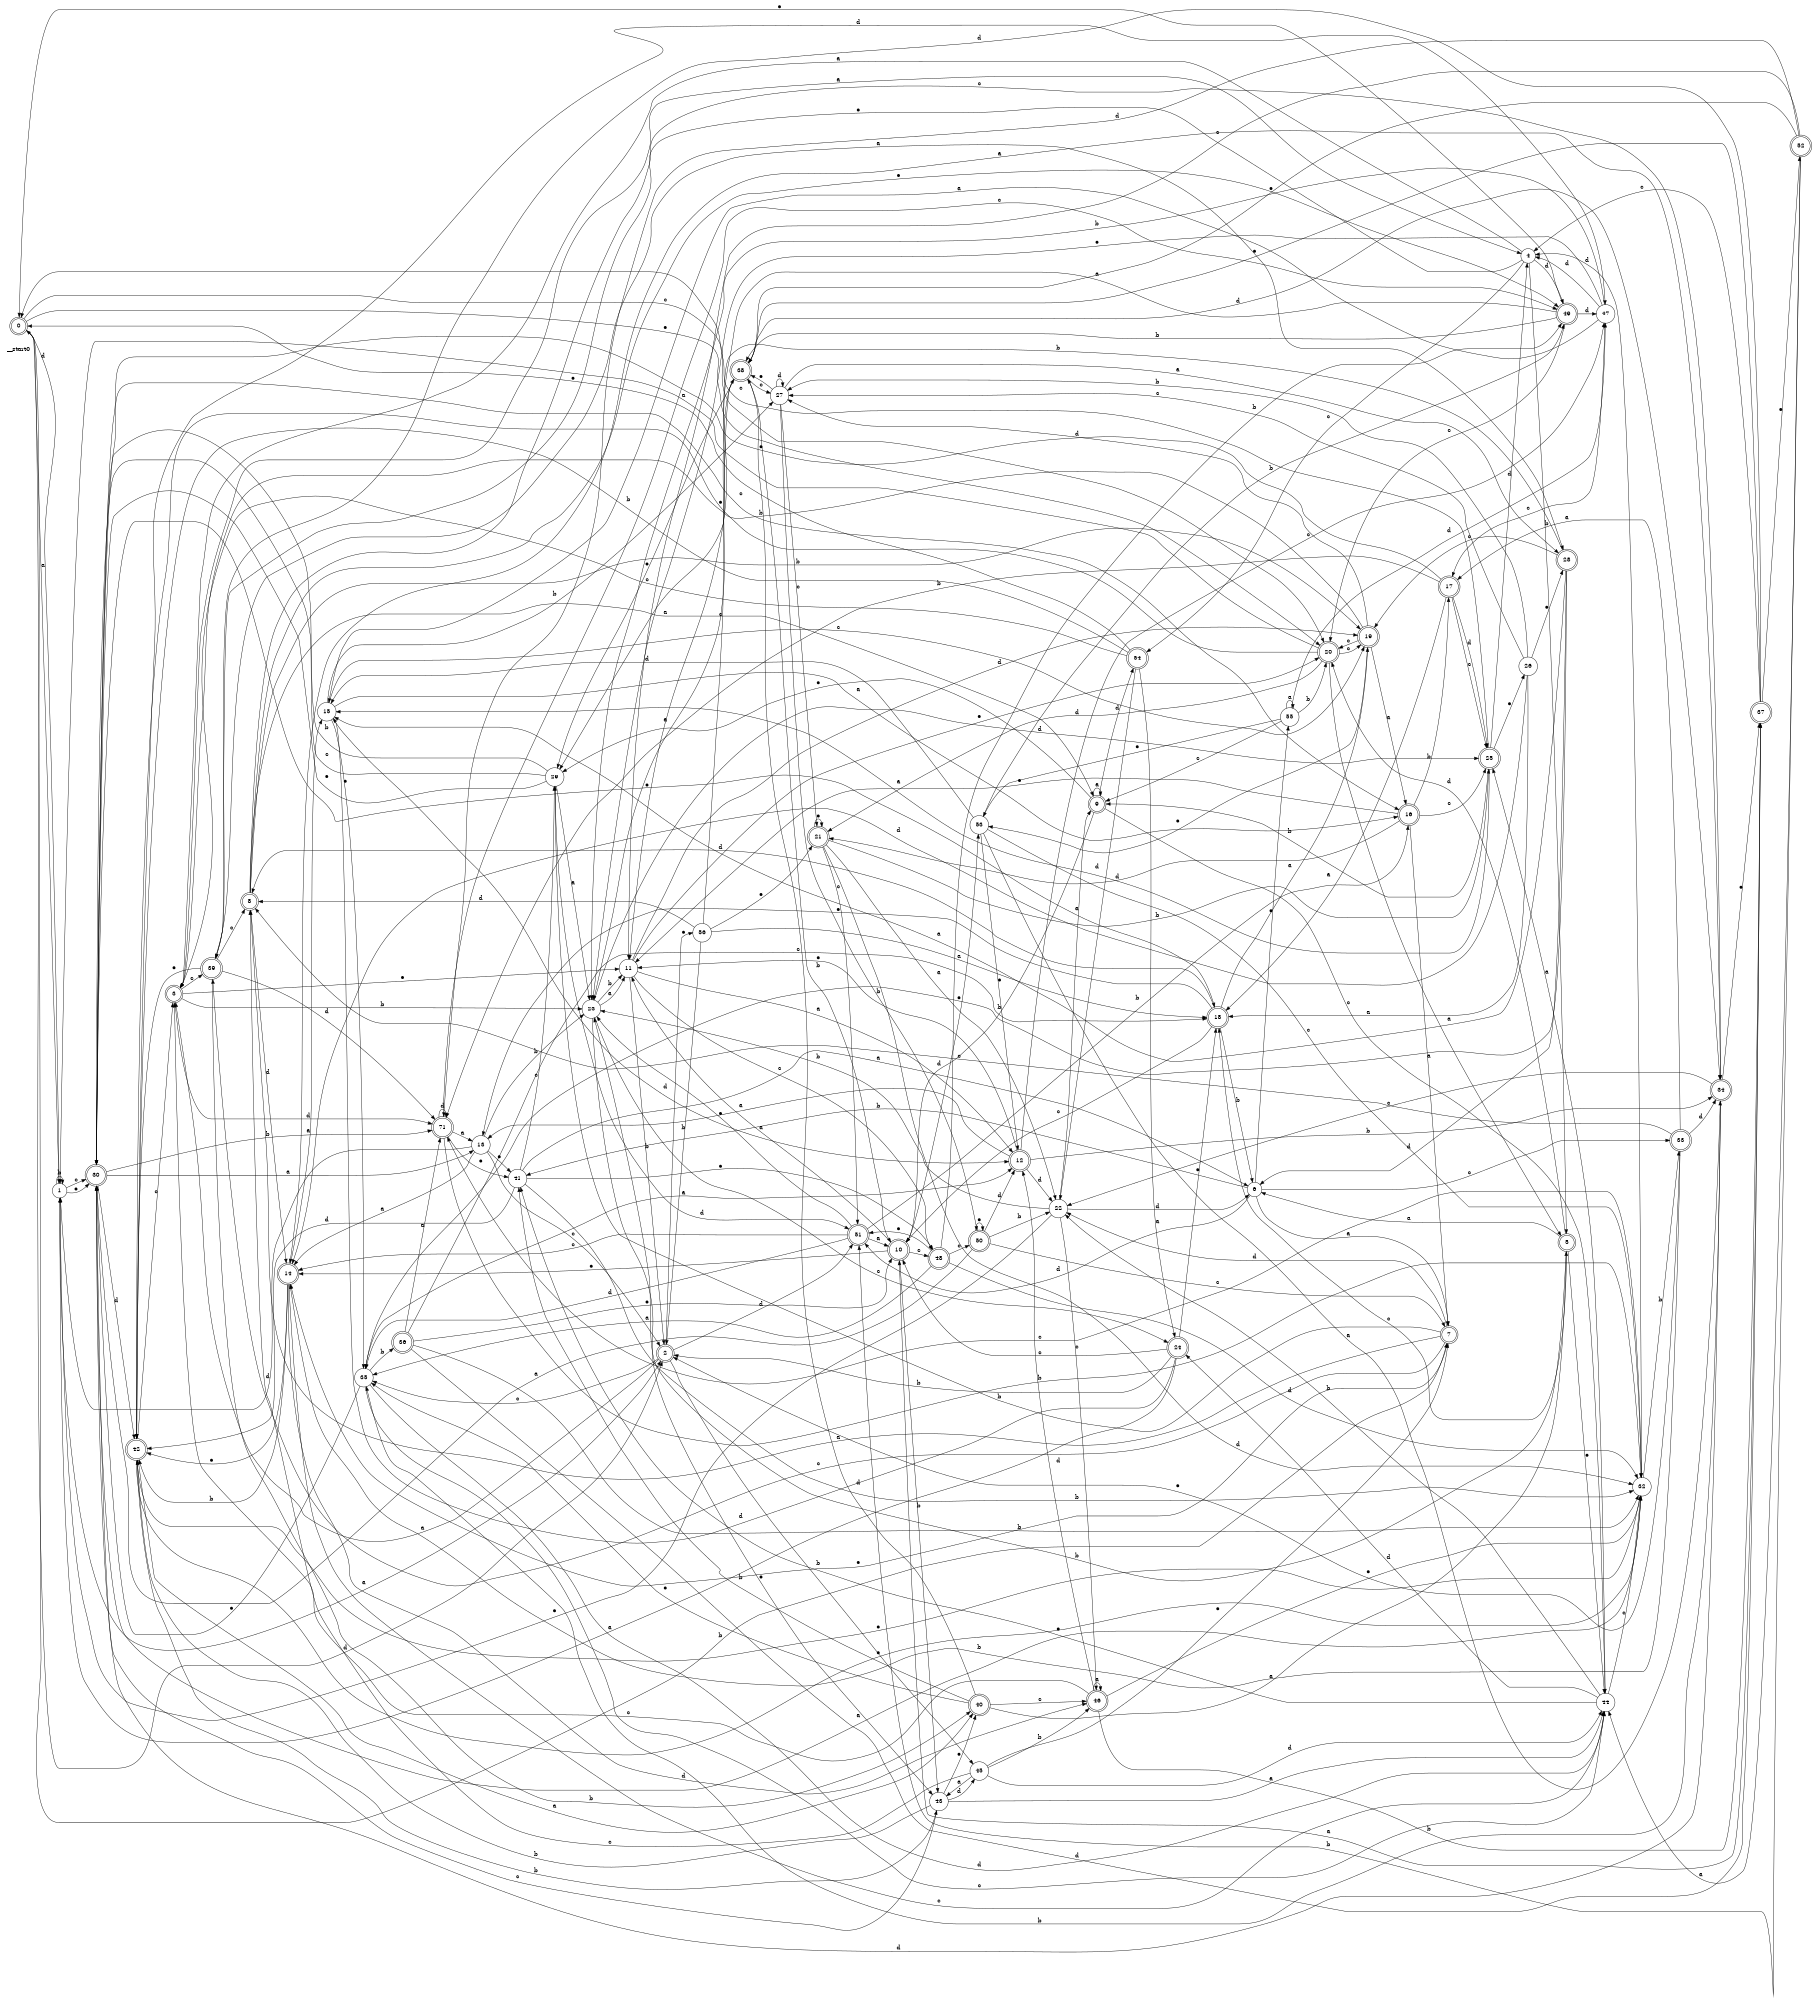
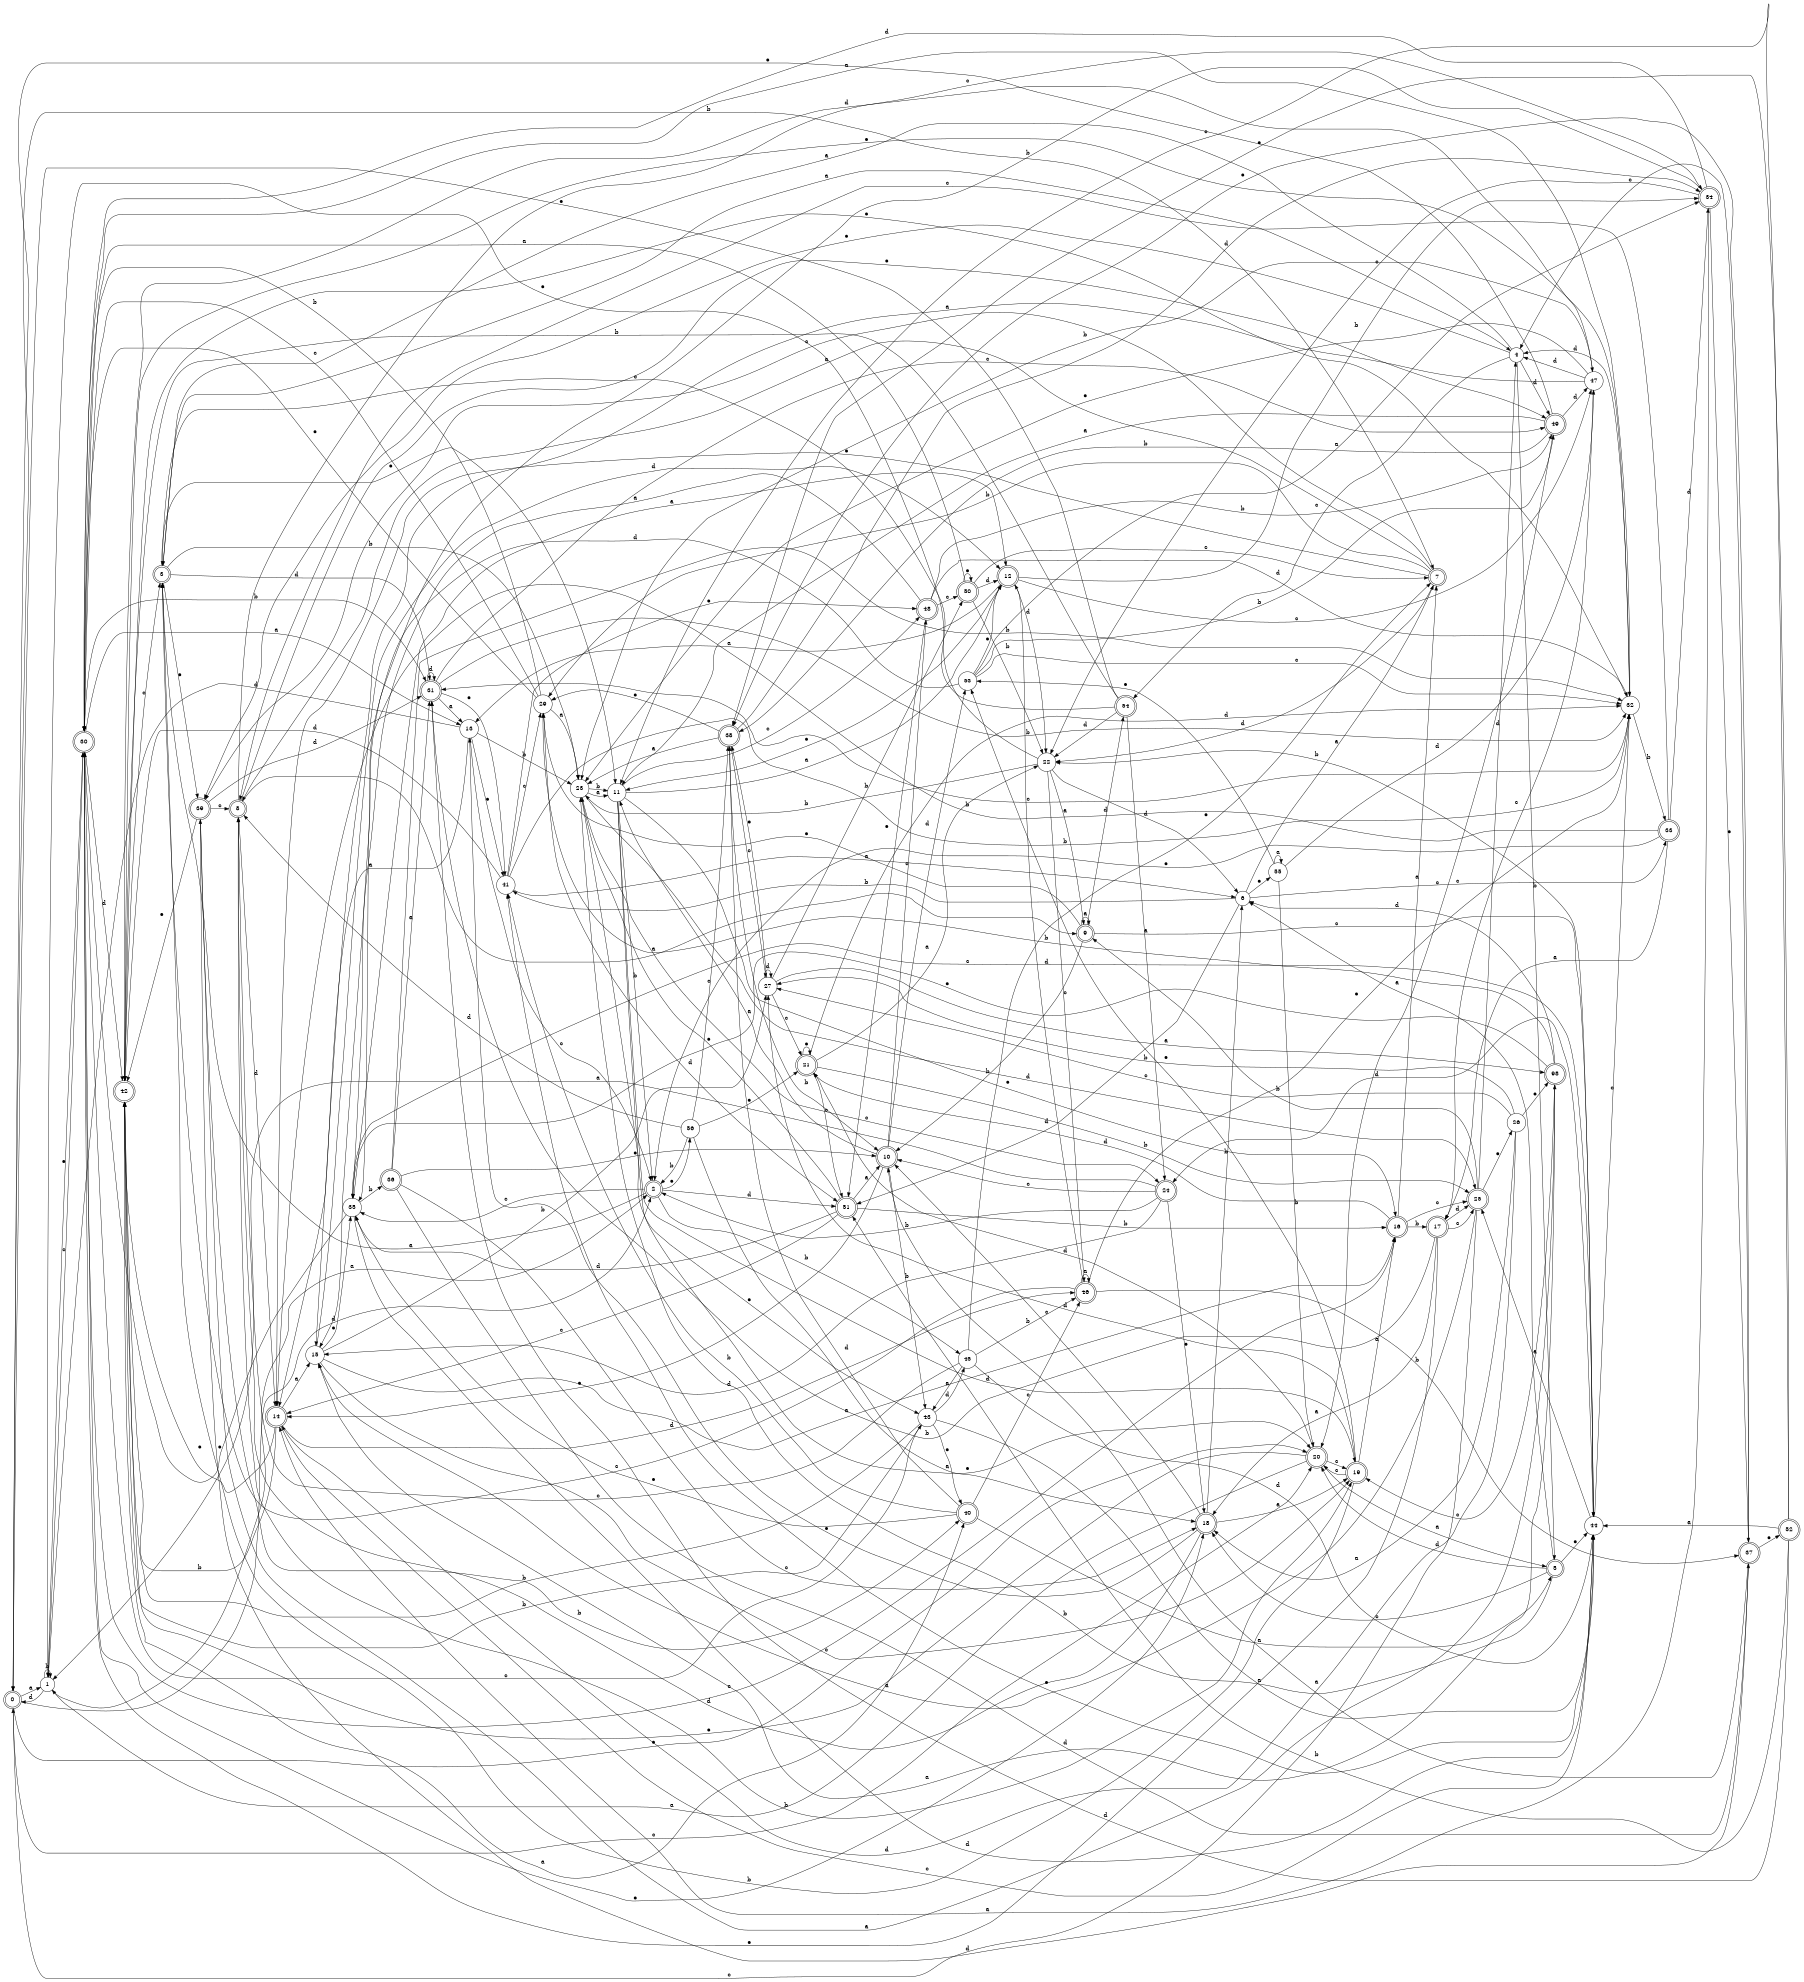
(19, 350) -> none
(1567, 560) -> (1555, 1074)
(1196, 763) -> none
(989, 788) -> (970, 1076)
(192, 978) -> (180, 675)
(443, 1127) -> (431, 691)
